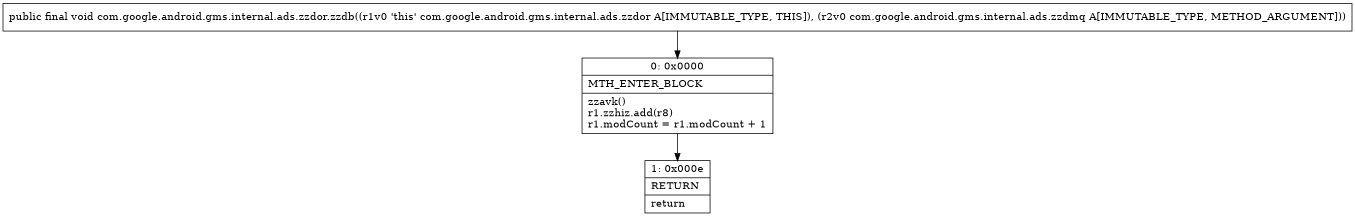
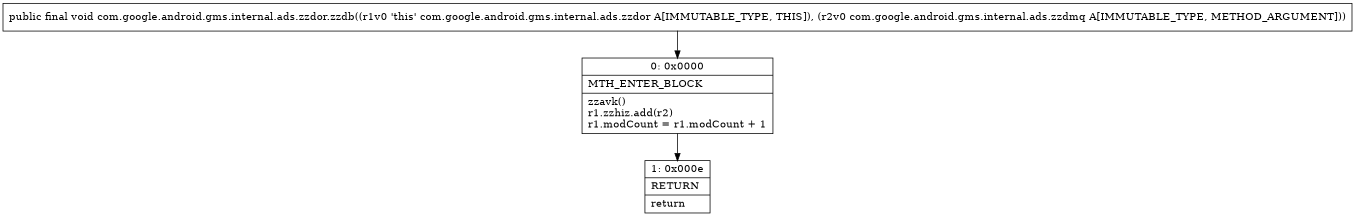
(631, 113) -> (631, 113)
